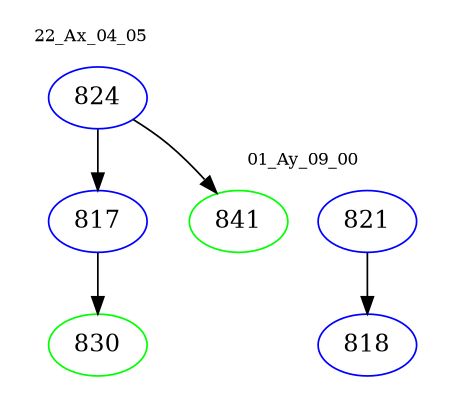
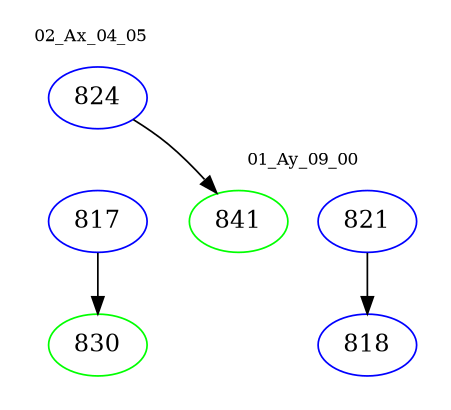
(91, 37) -> (91, 37)
(98, 151) -> none
